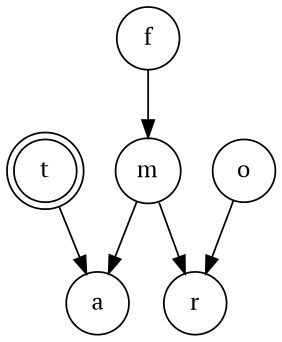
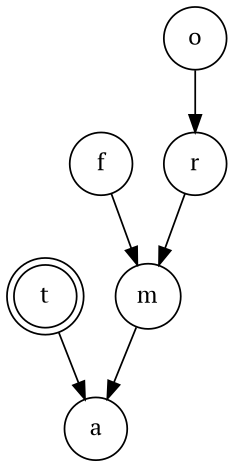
(169, 230) -> (175, 221)
